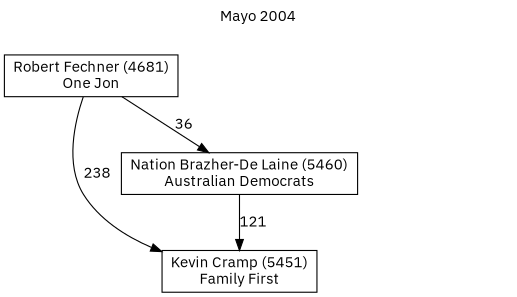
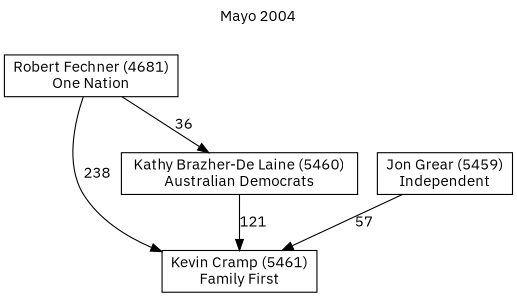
(91, 76) -> (91, 76)
(239, 174) -> (239, 174)
none -> (445, 174)
(239, 271) -> (239, 271)
